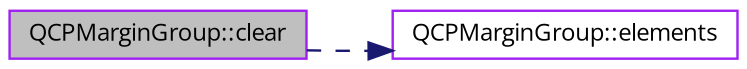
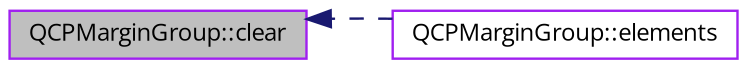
(338, 51) -> (362, 19)
